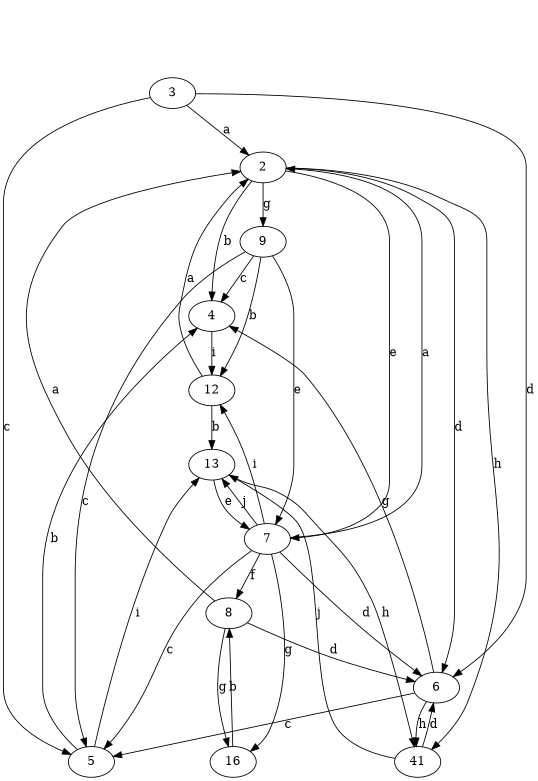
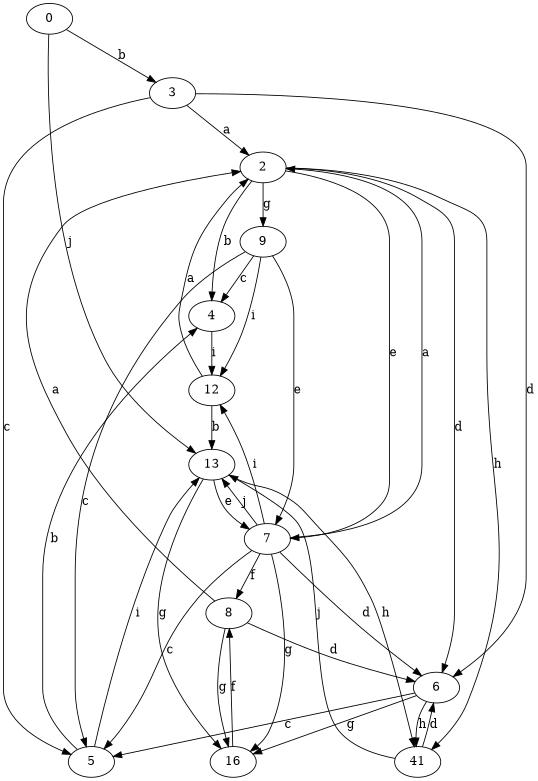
none -> (50, 19)
(253, 316) -> (253, 316)
(369, 479) -> (343, 722)
none -> (158, 614)
(233, 688) -> (233, 688)
